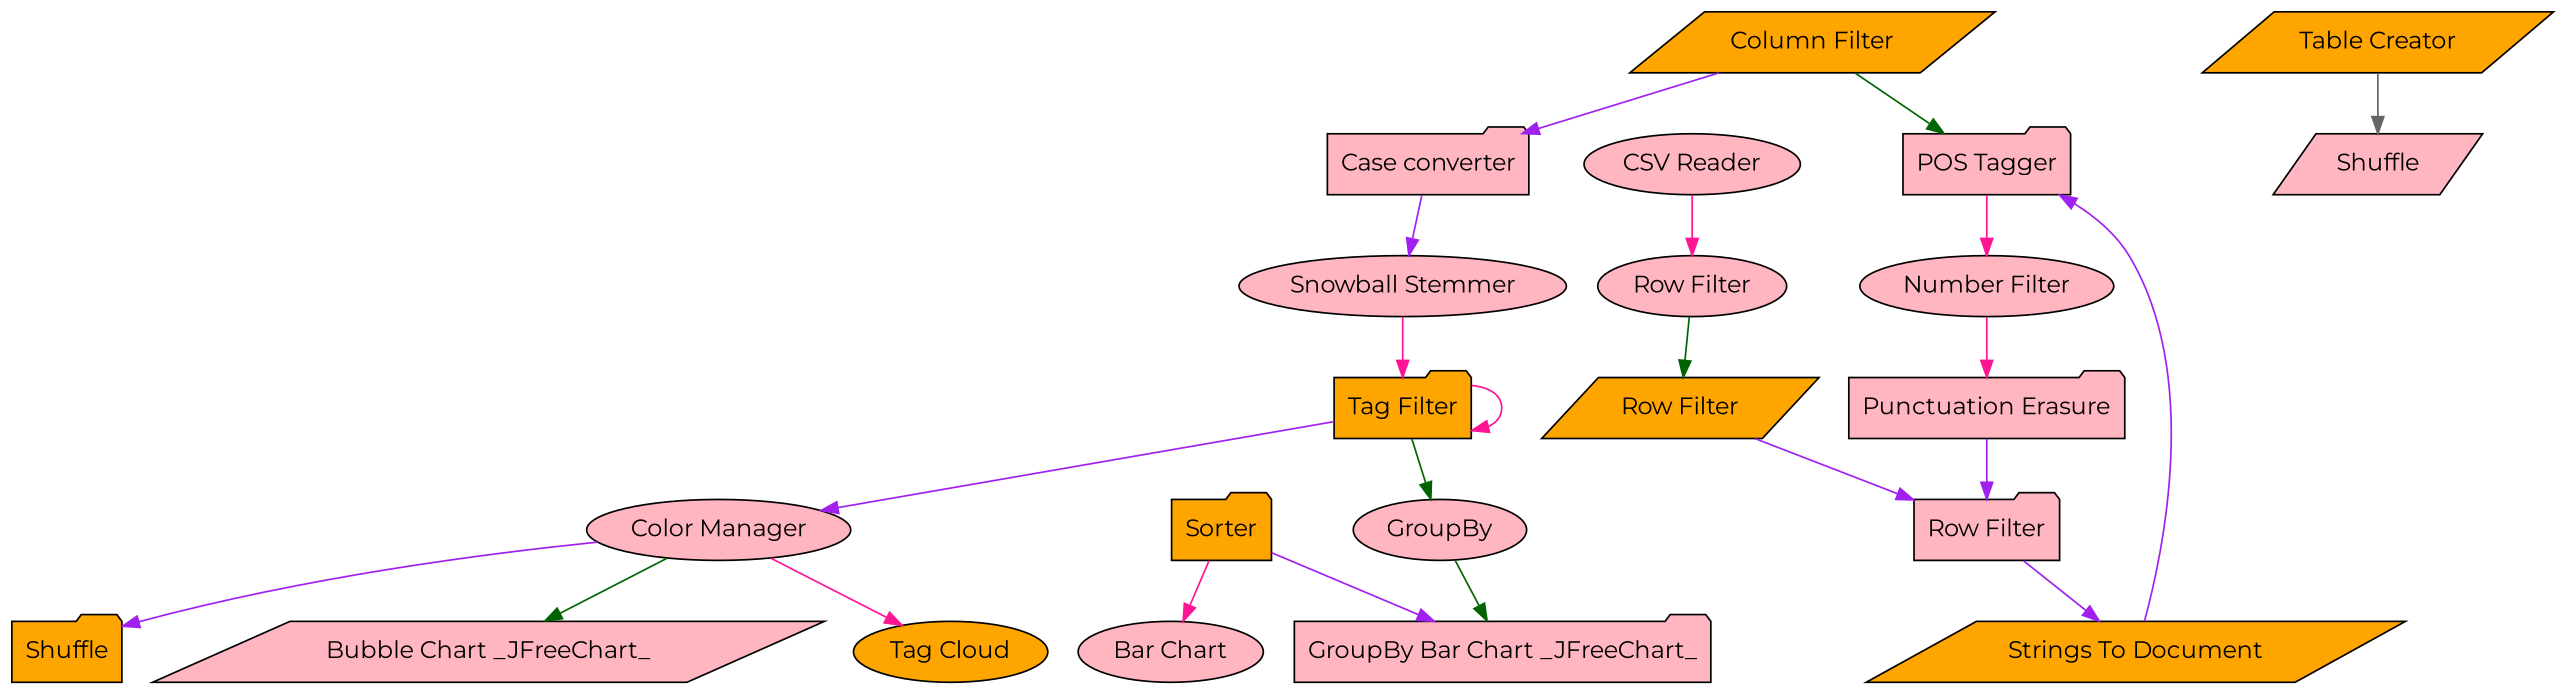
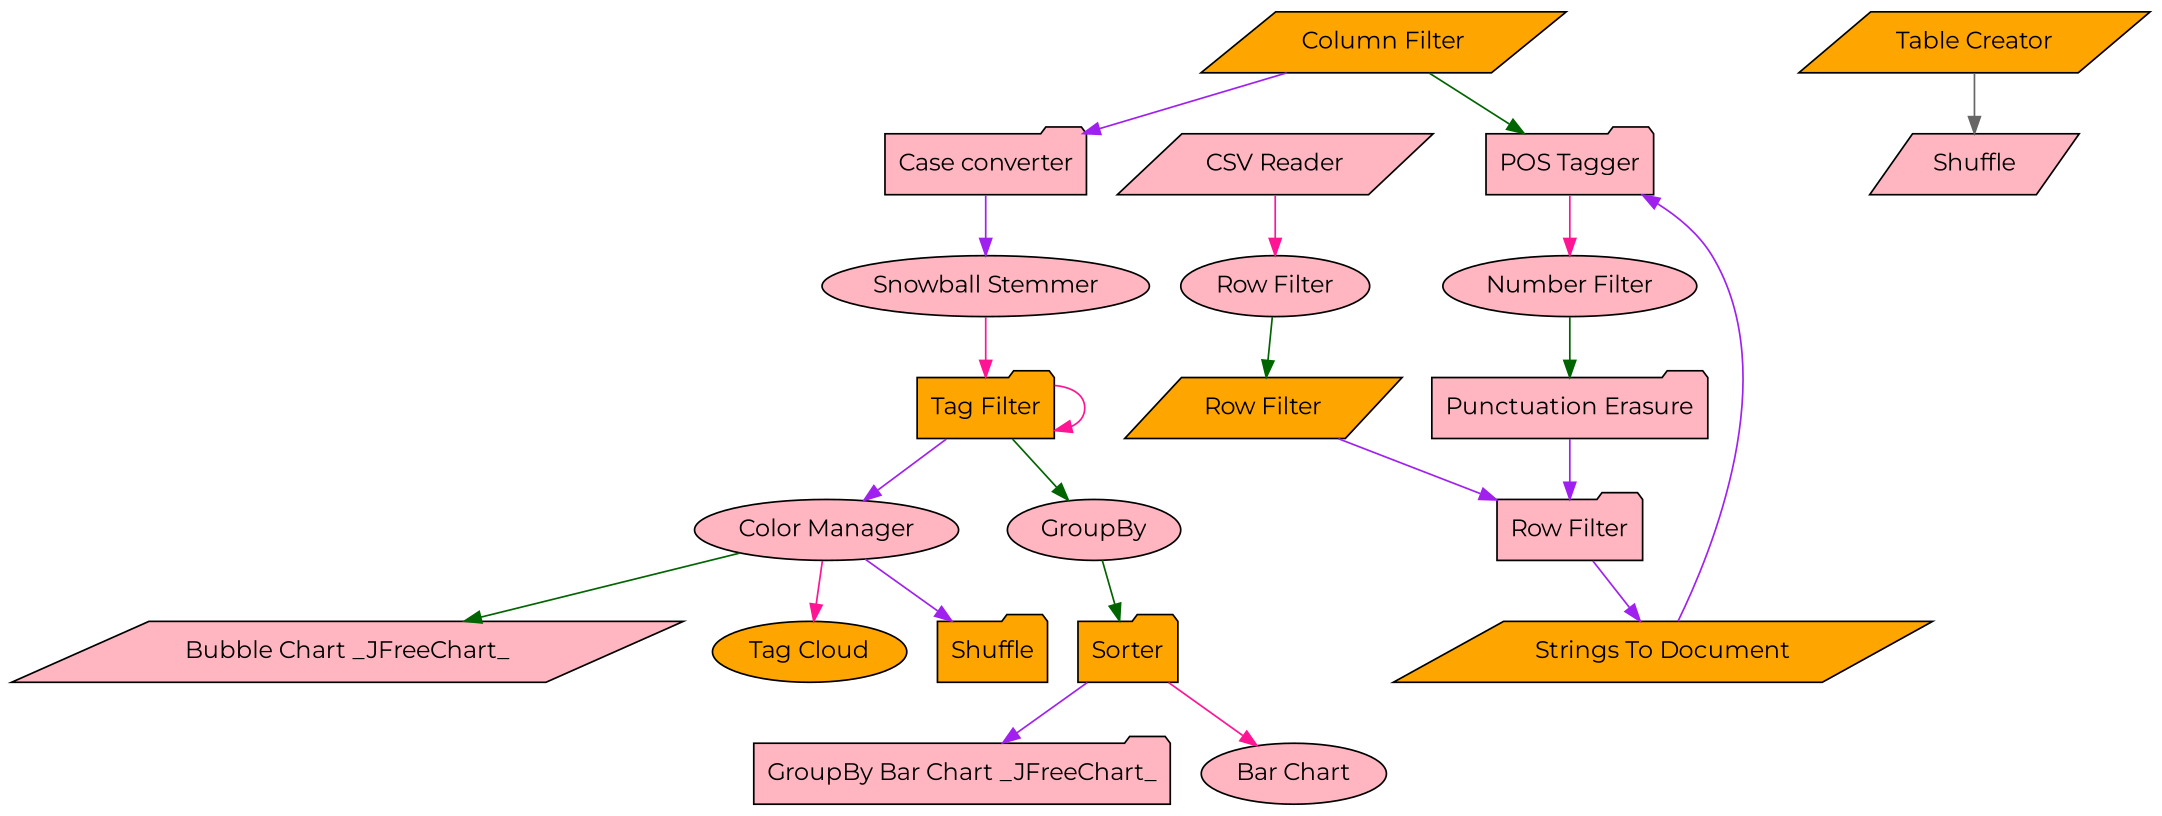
(1692, 164) -> (1275, 164)
(1987, 339) -> (1570, 339)
(1467, 583) -> (1109, 582)
